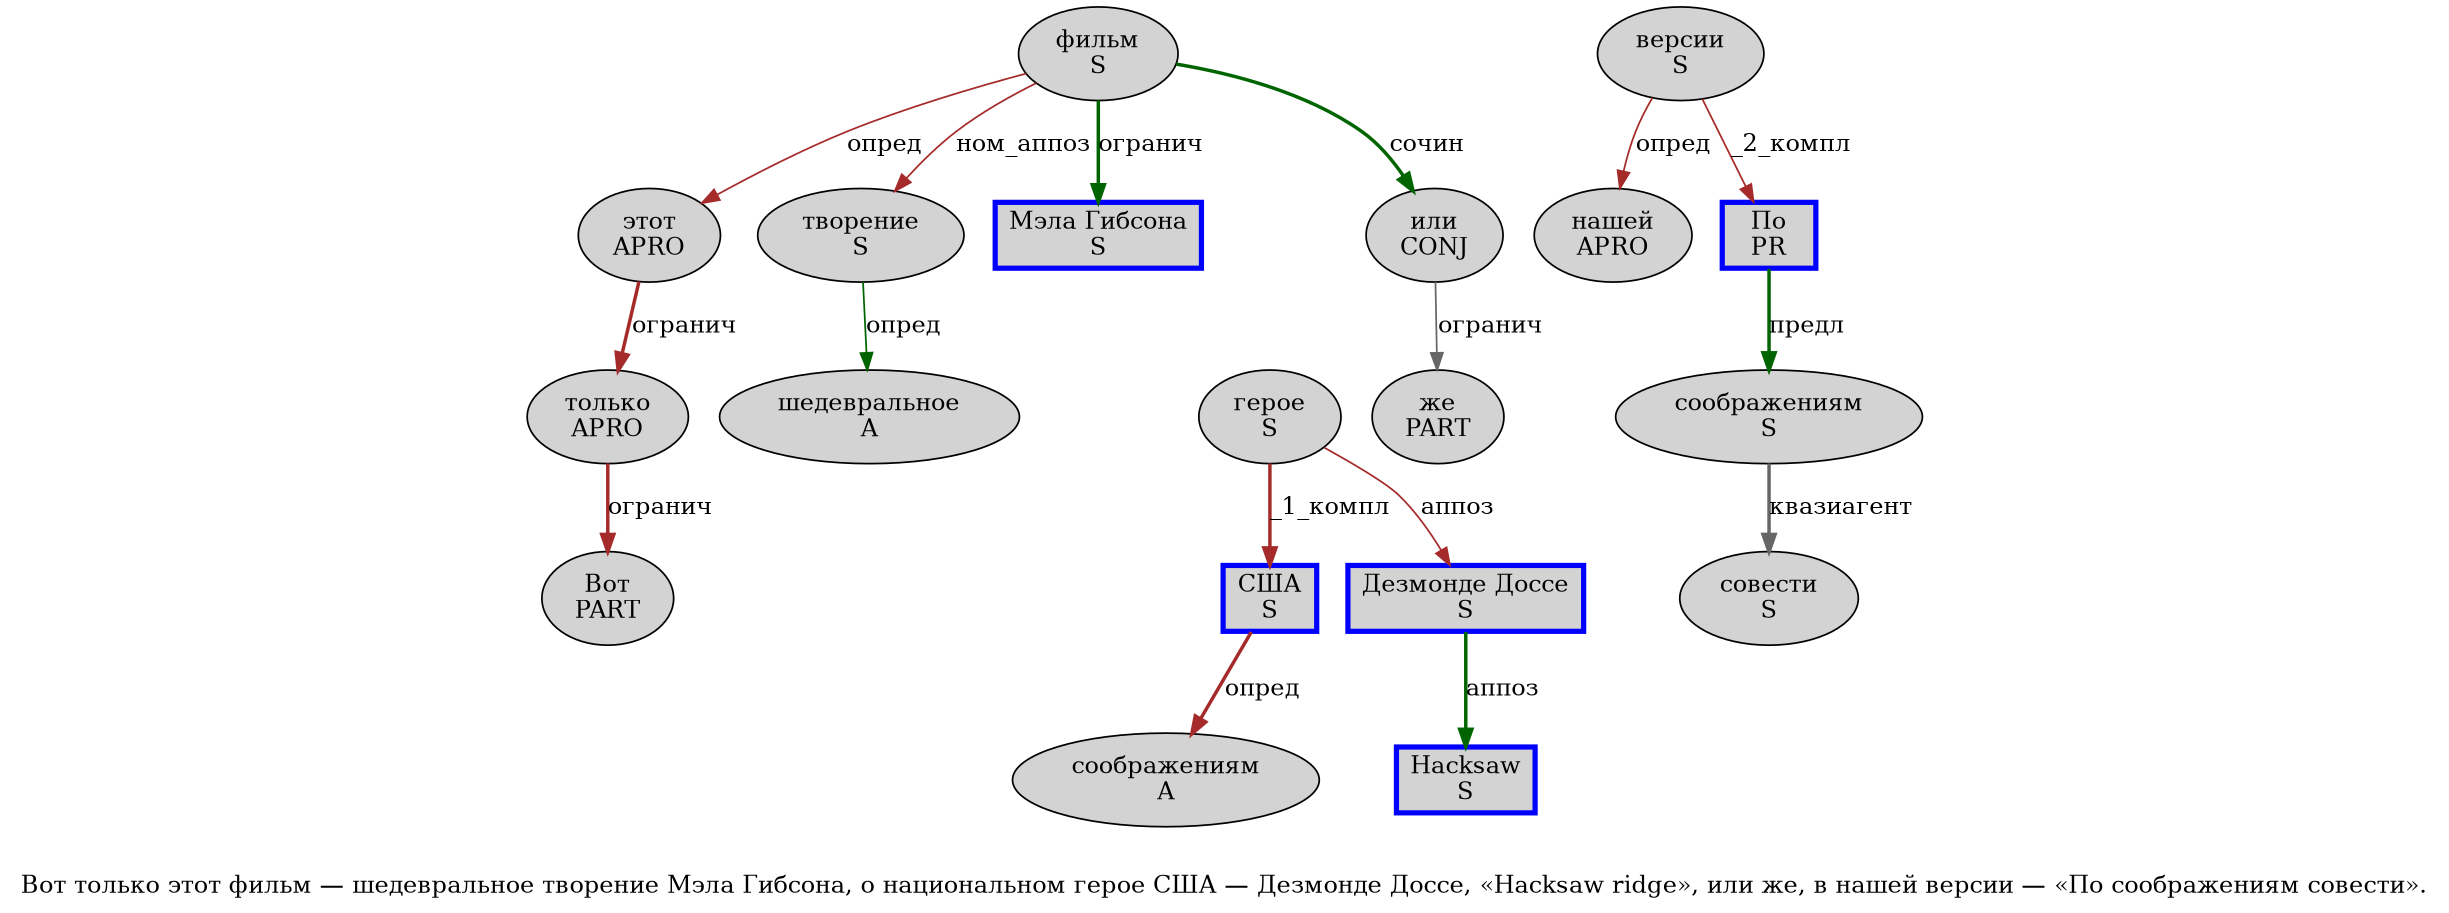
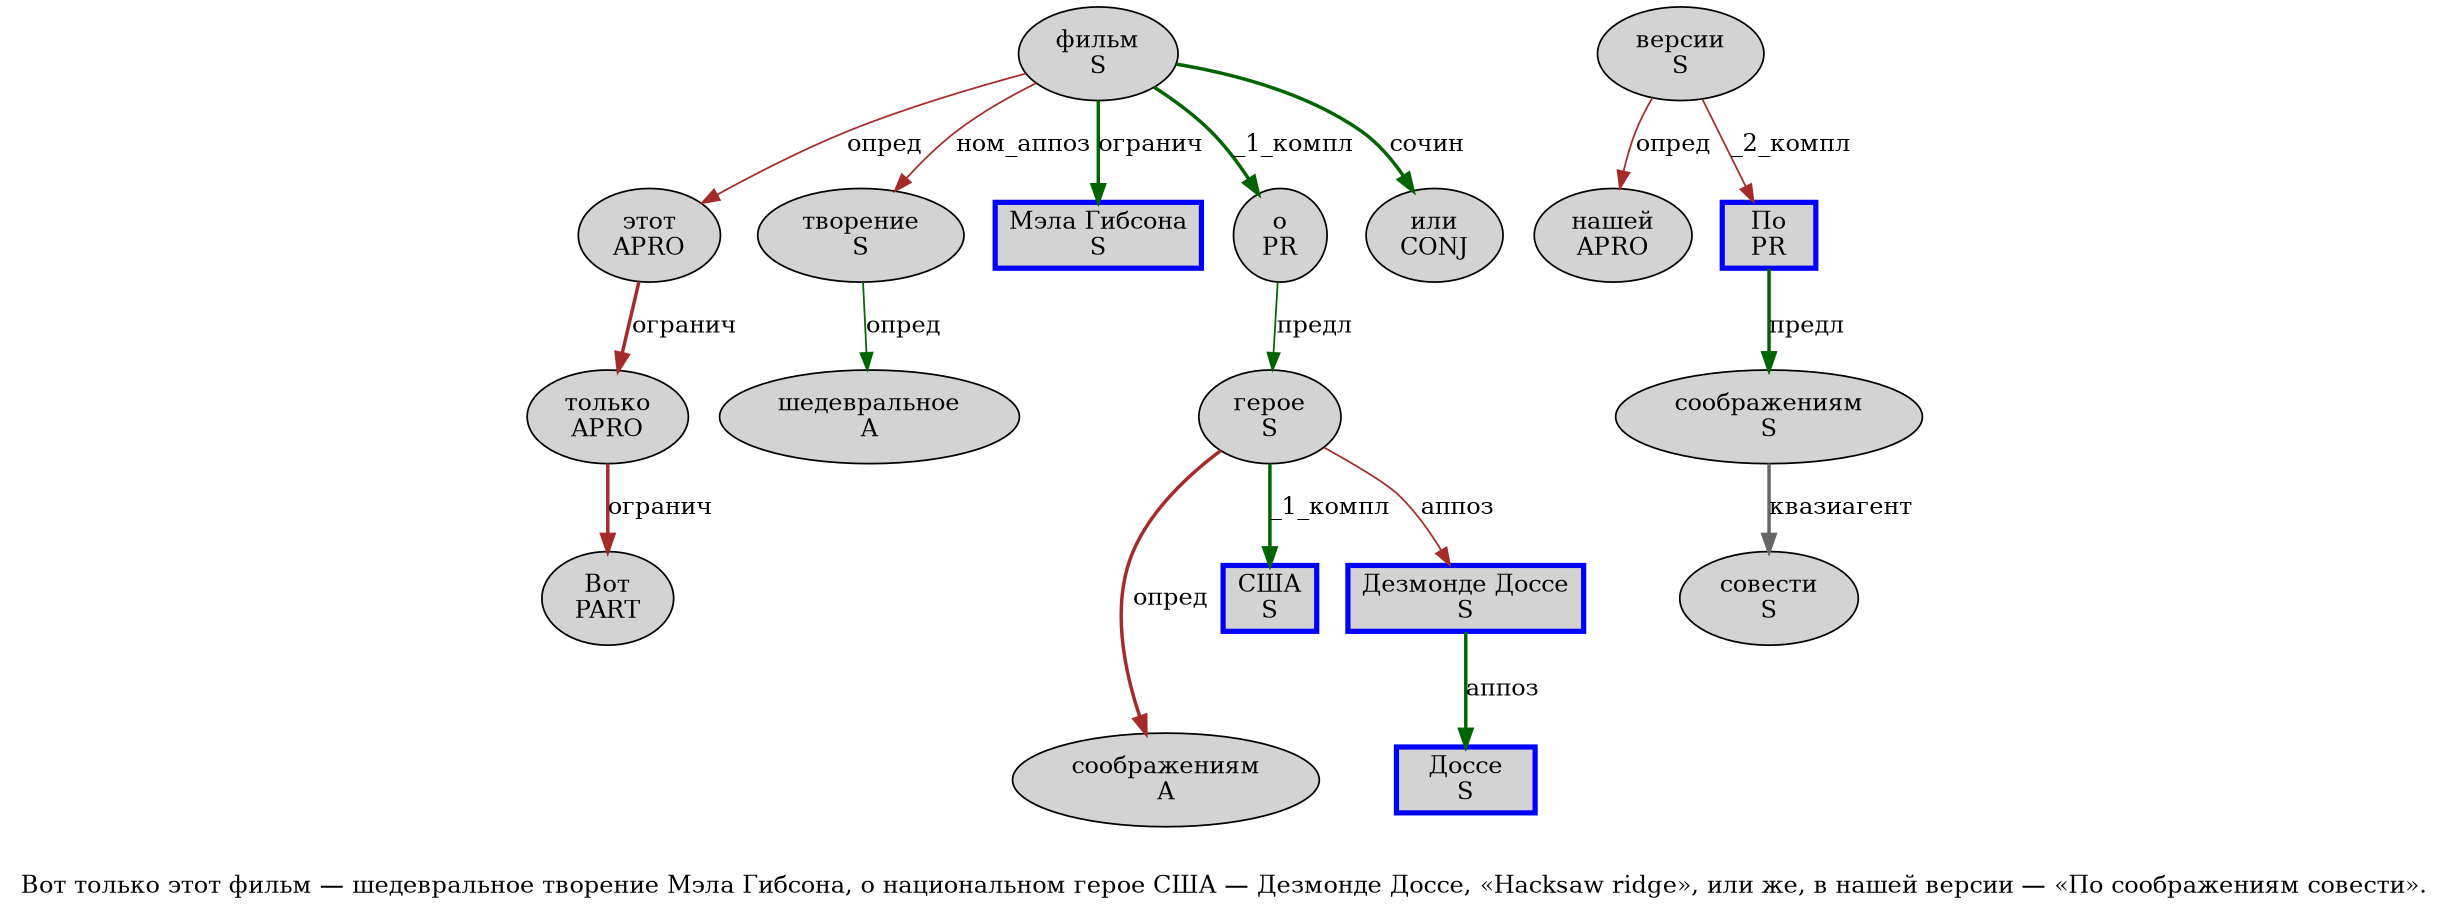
none -> (1280, 235)
(1438, 417) -> none
(1270, 505) -> (1270, 505)
(1226, 675) -> (1128, 568)
(1466, 780) -> (1466, 780)
